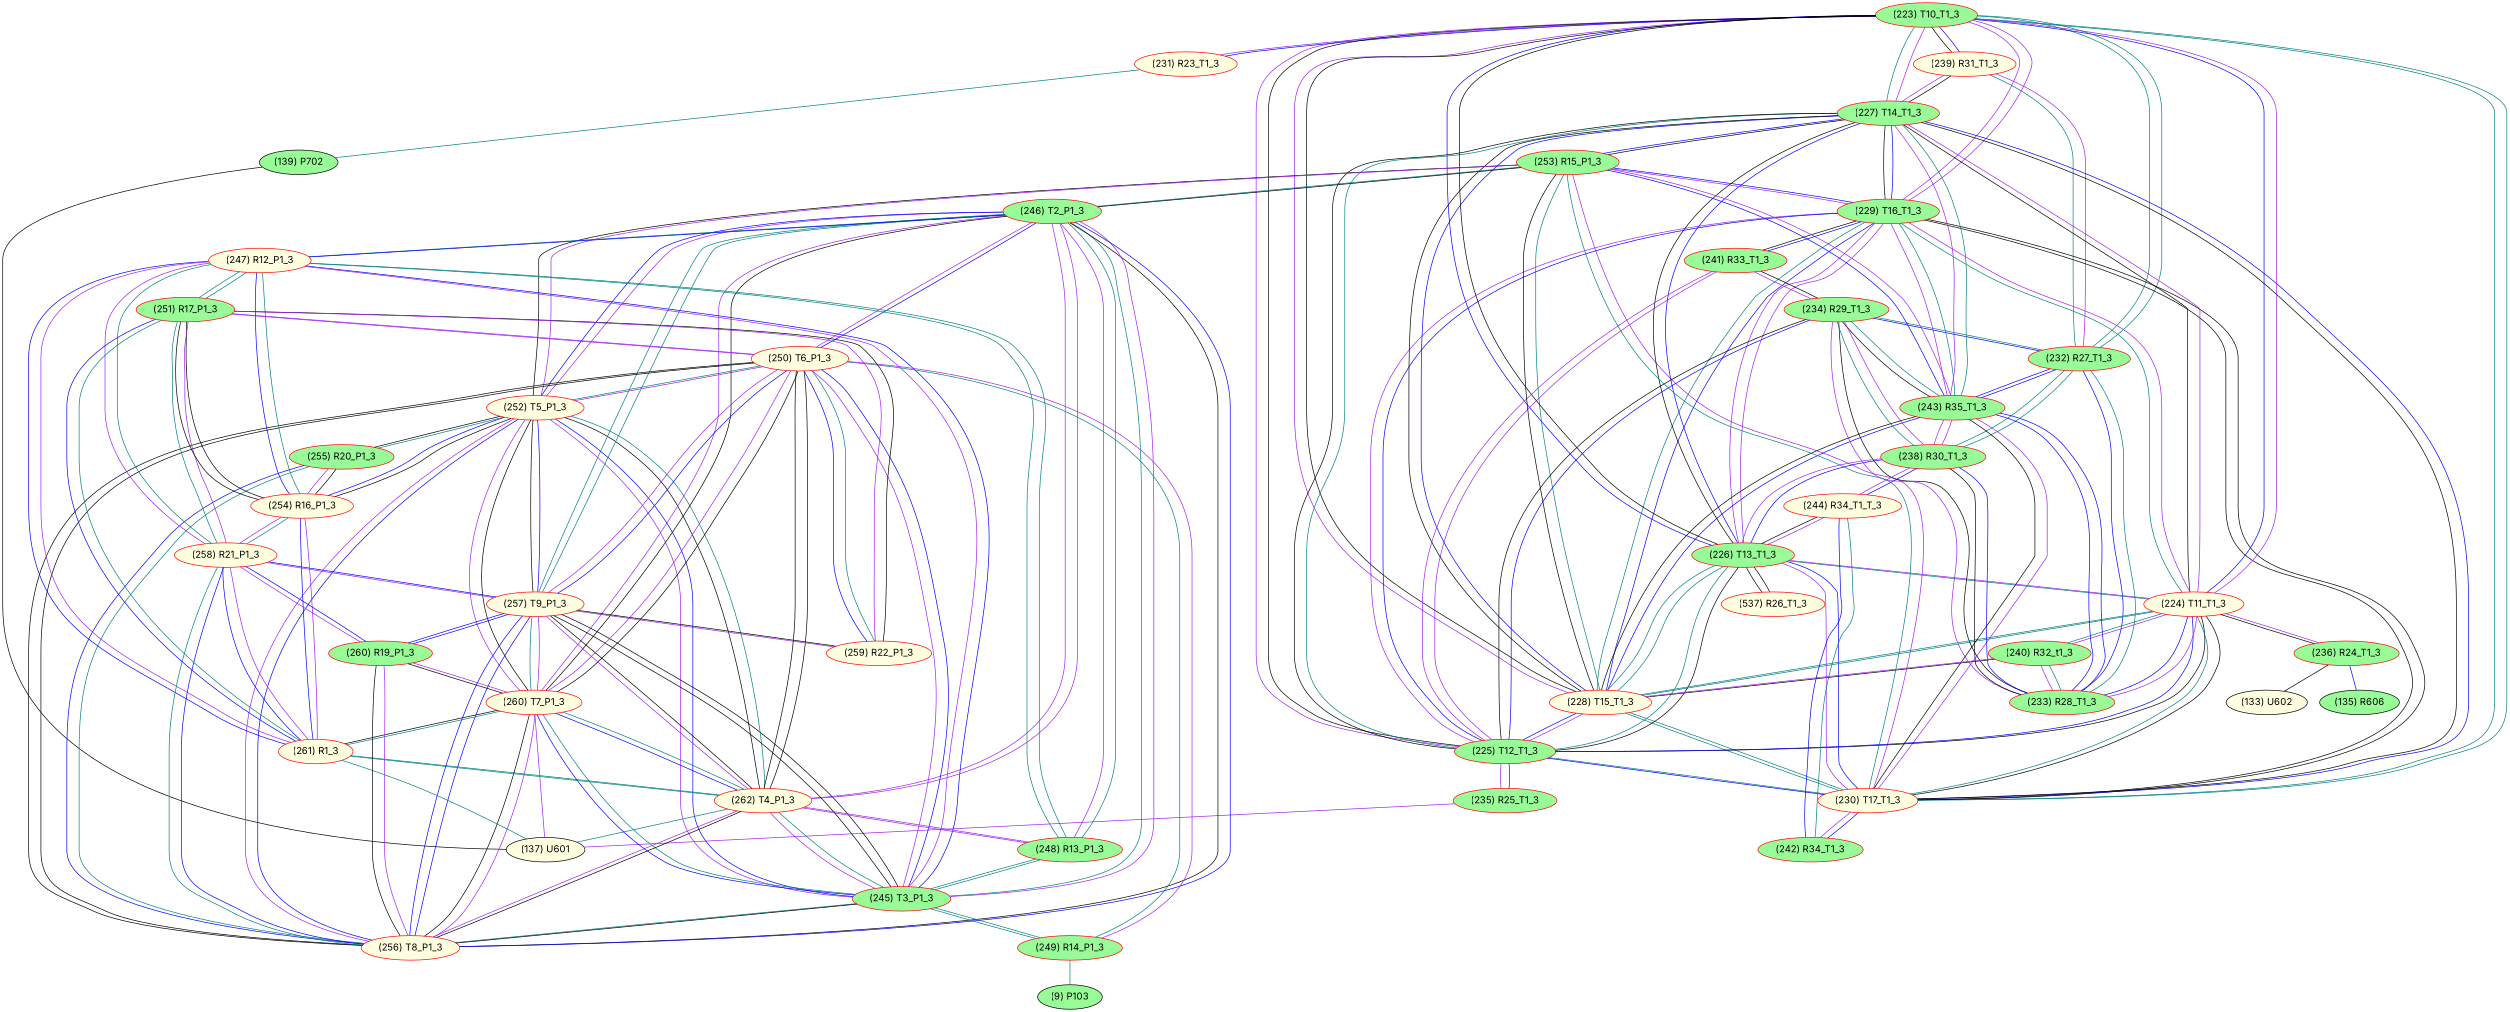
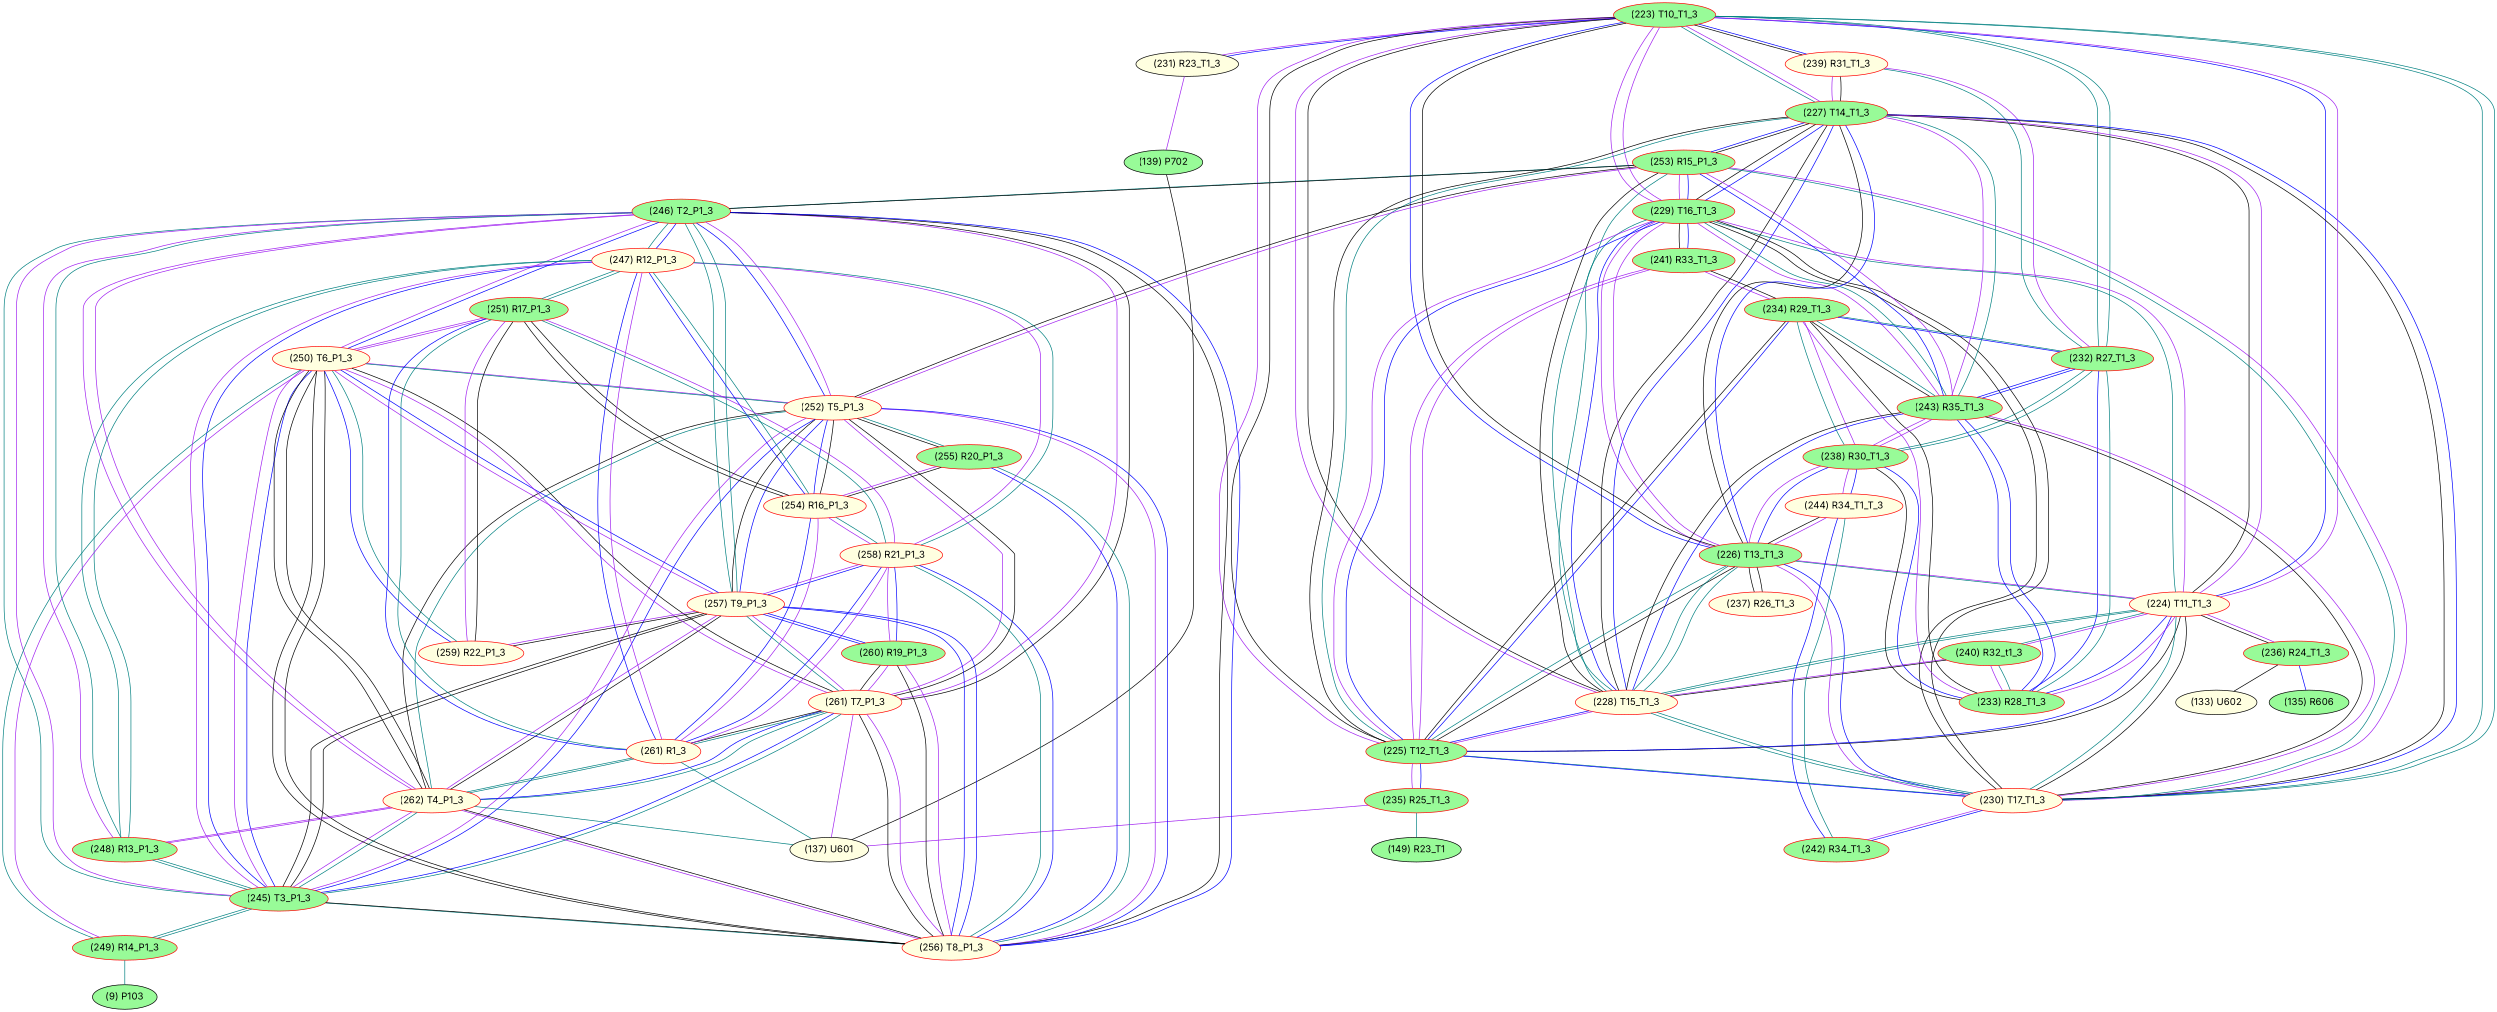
(1186, 64) -> (1187, 64)
(738, 114) -> (1175, 113)
(1773, 604) -> (1761, 604)
(534, 702) -> (855, 702)
none -> (1416, 850)
